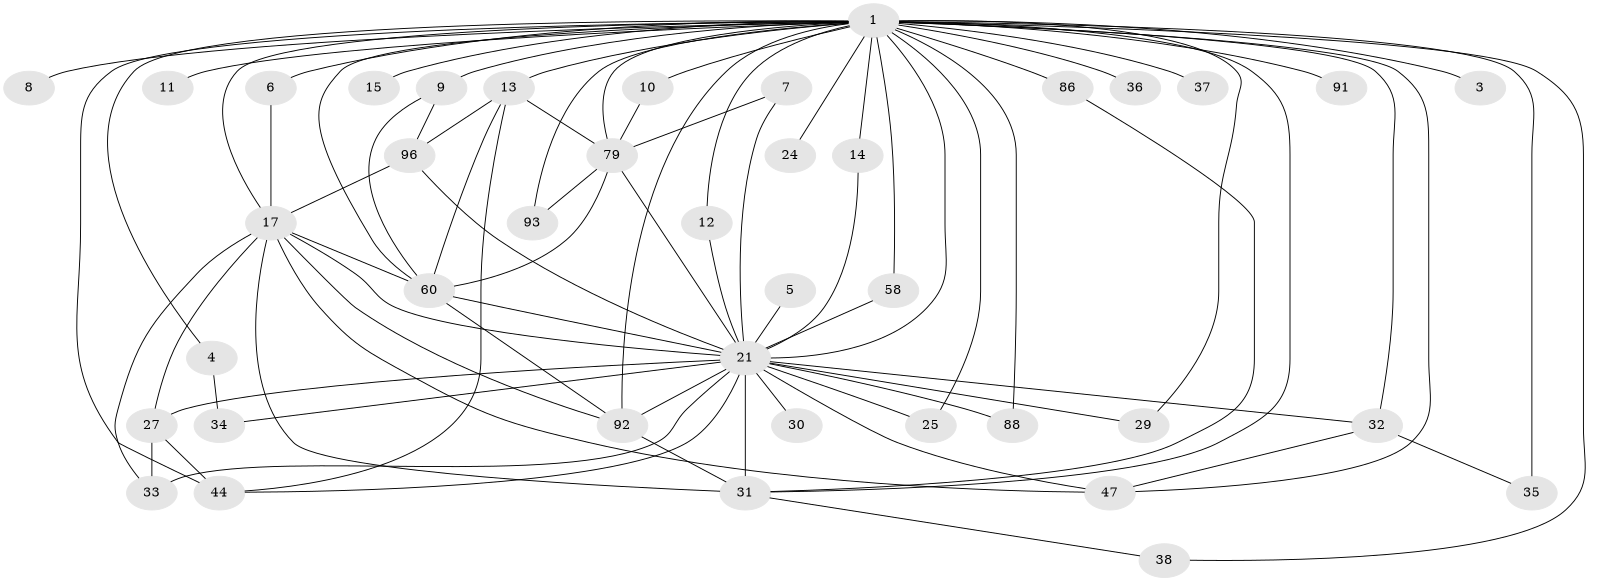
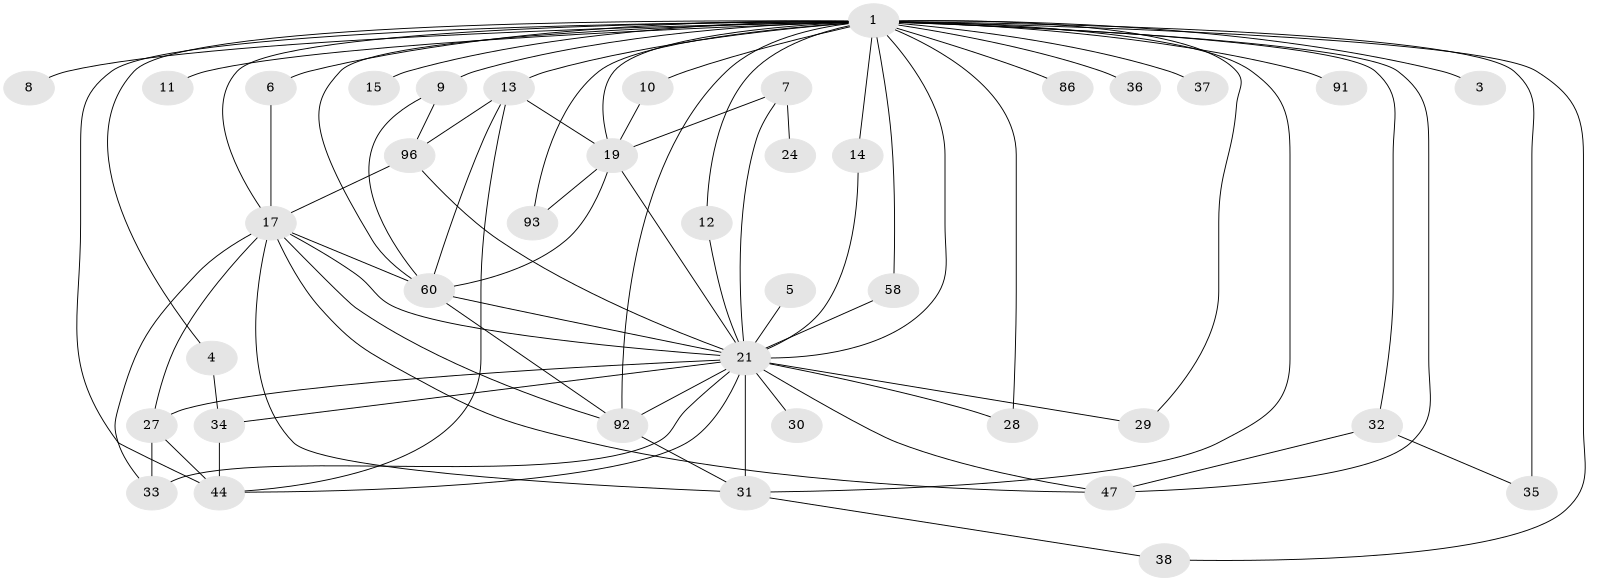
(832, 88) -> (788, 122)
(612, 156) -> (612, 156)
(1061, 392) -> none
(931, 426) -> none
(1012, 426) -> (1012, 426)
(1203, 430) -> none
none -> (219, 459)
